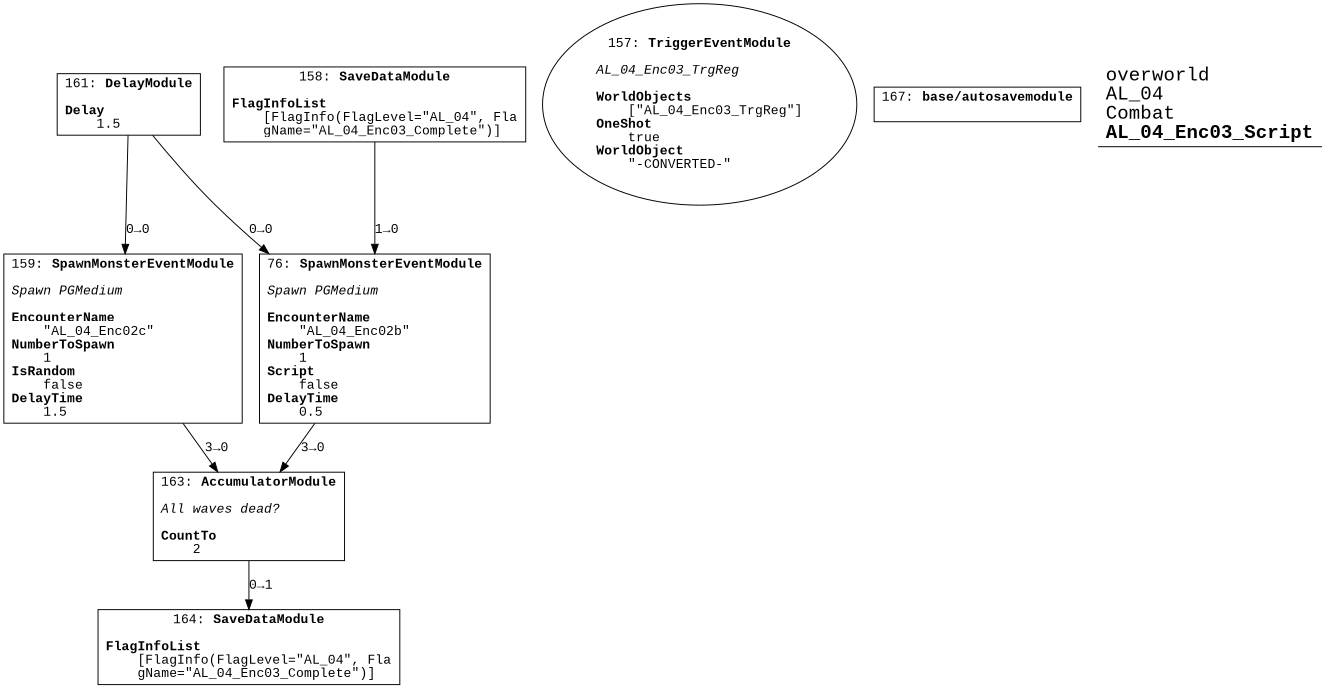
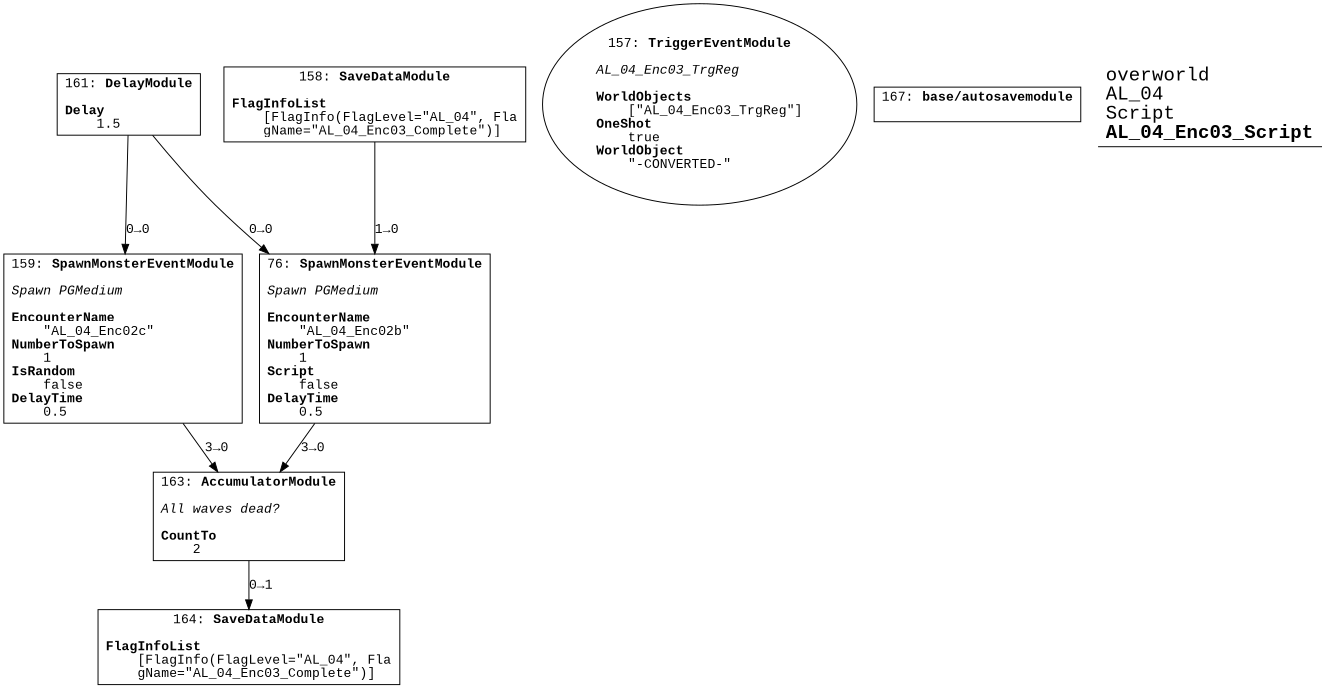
(1141, 113) -> (1141, 113)
(39, 412) -> (39, 412)
